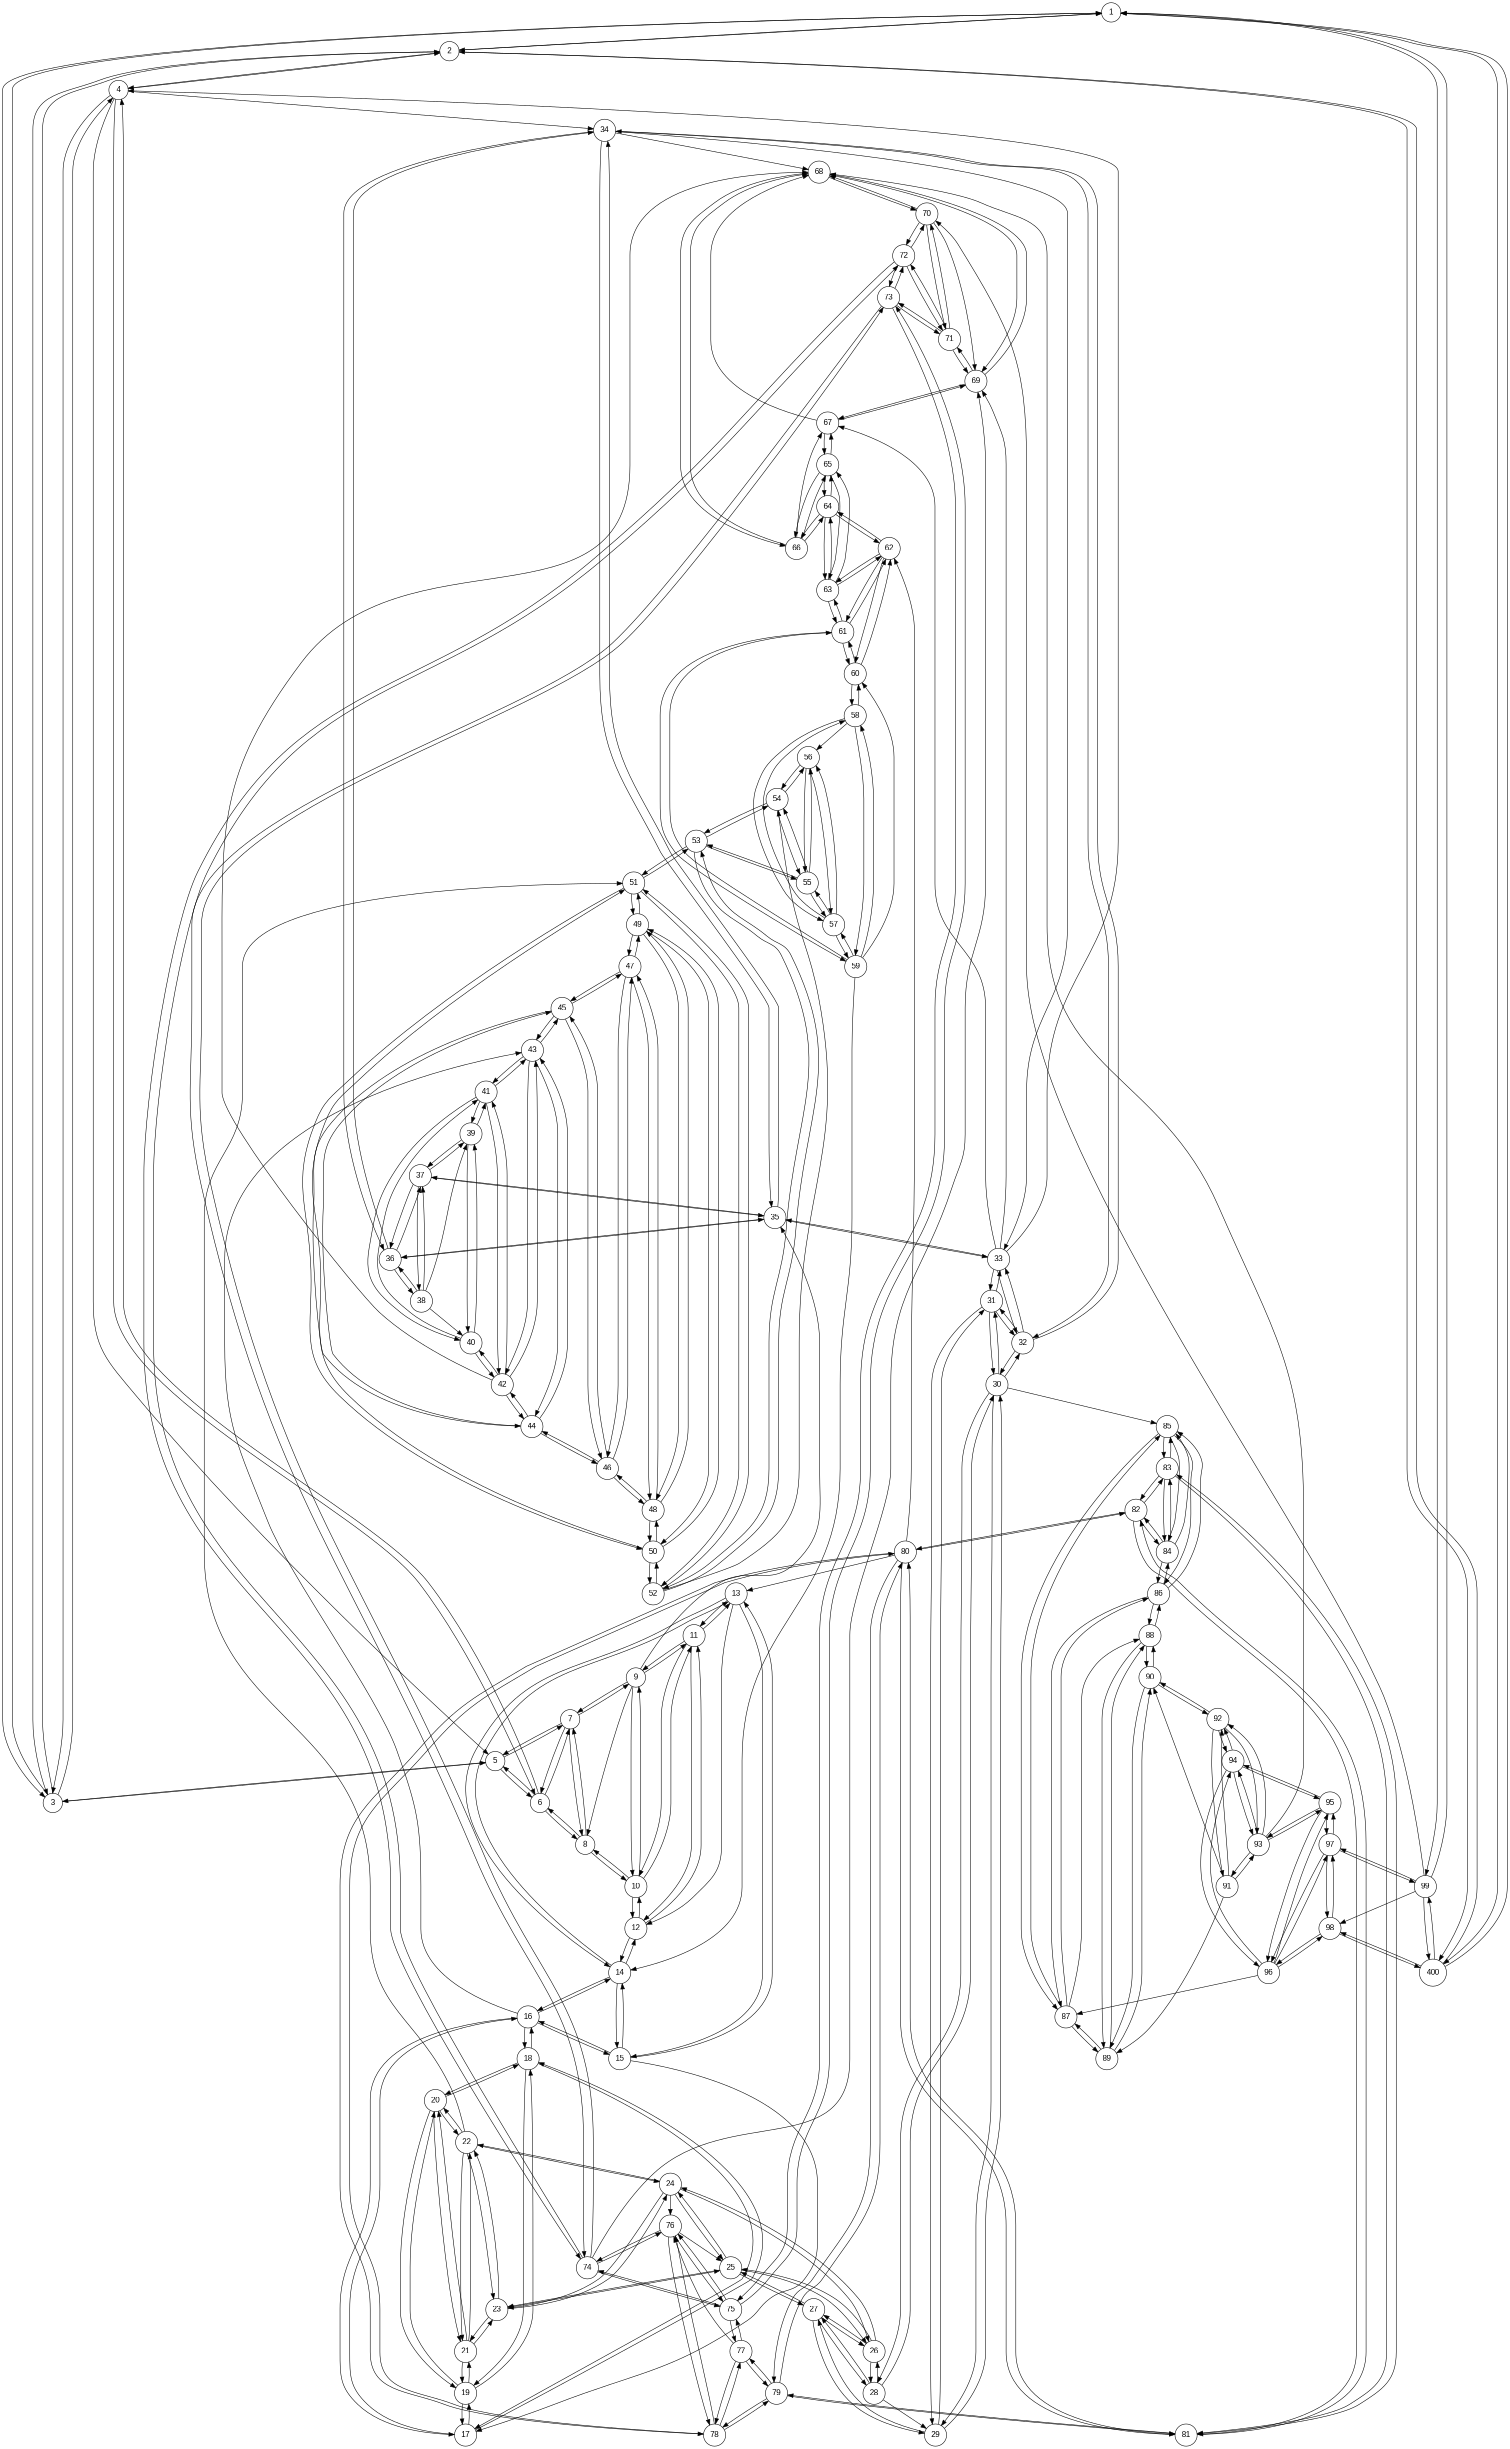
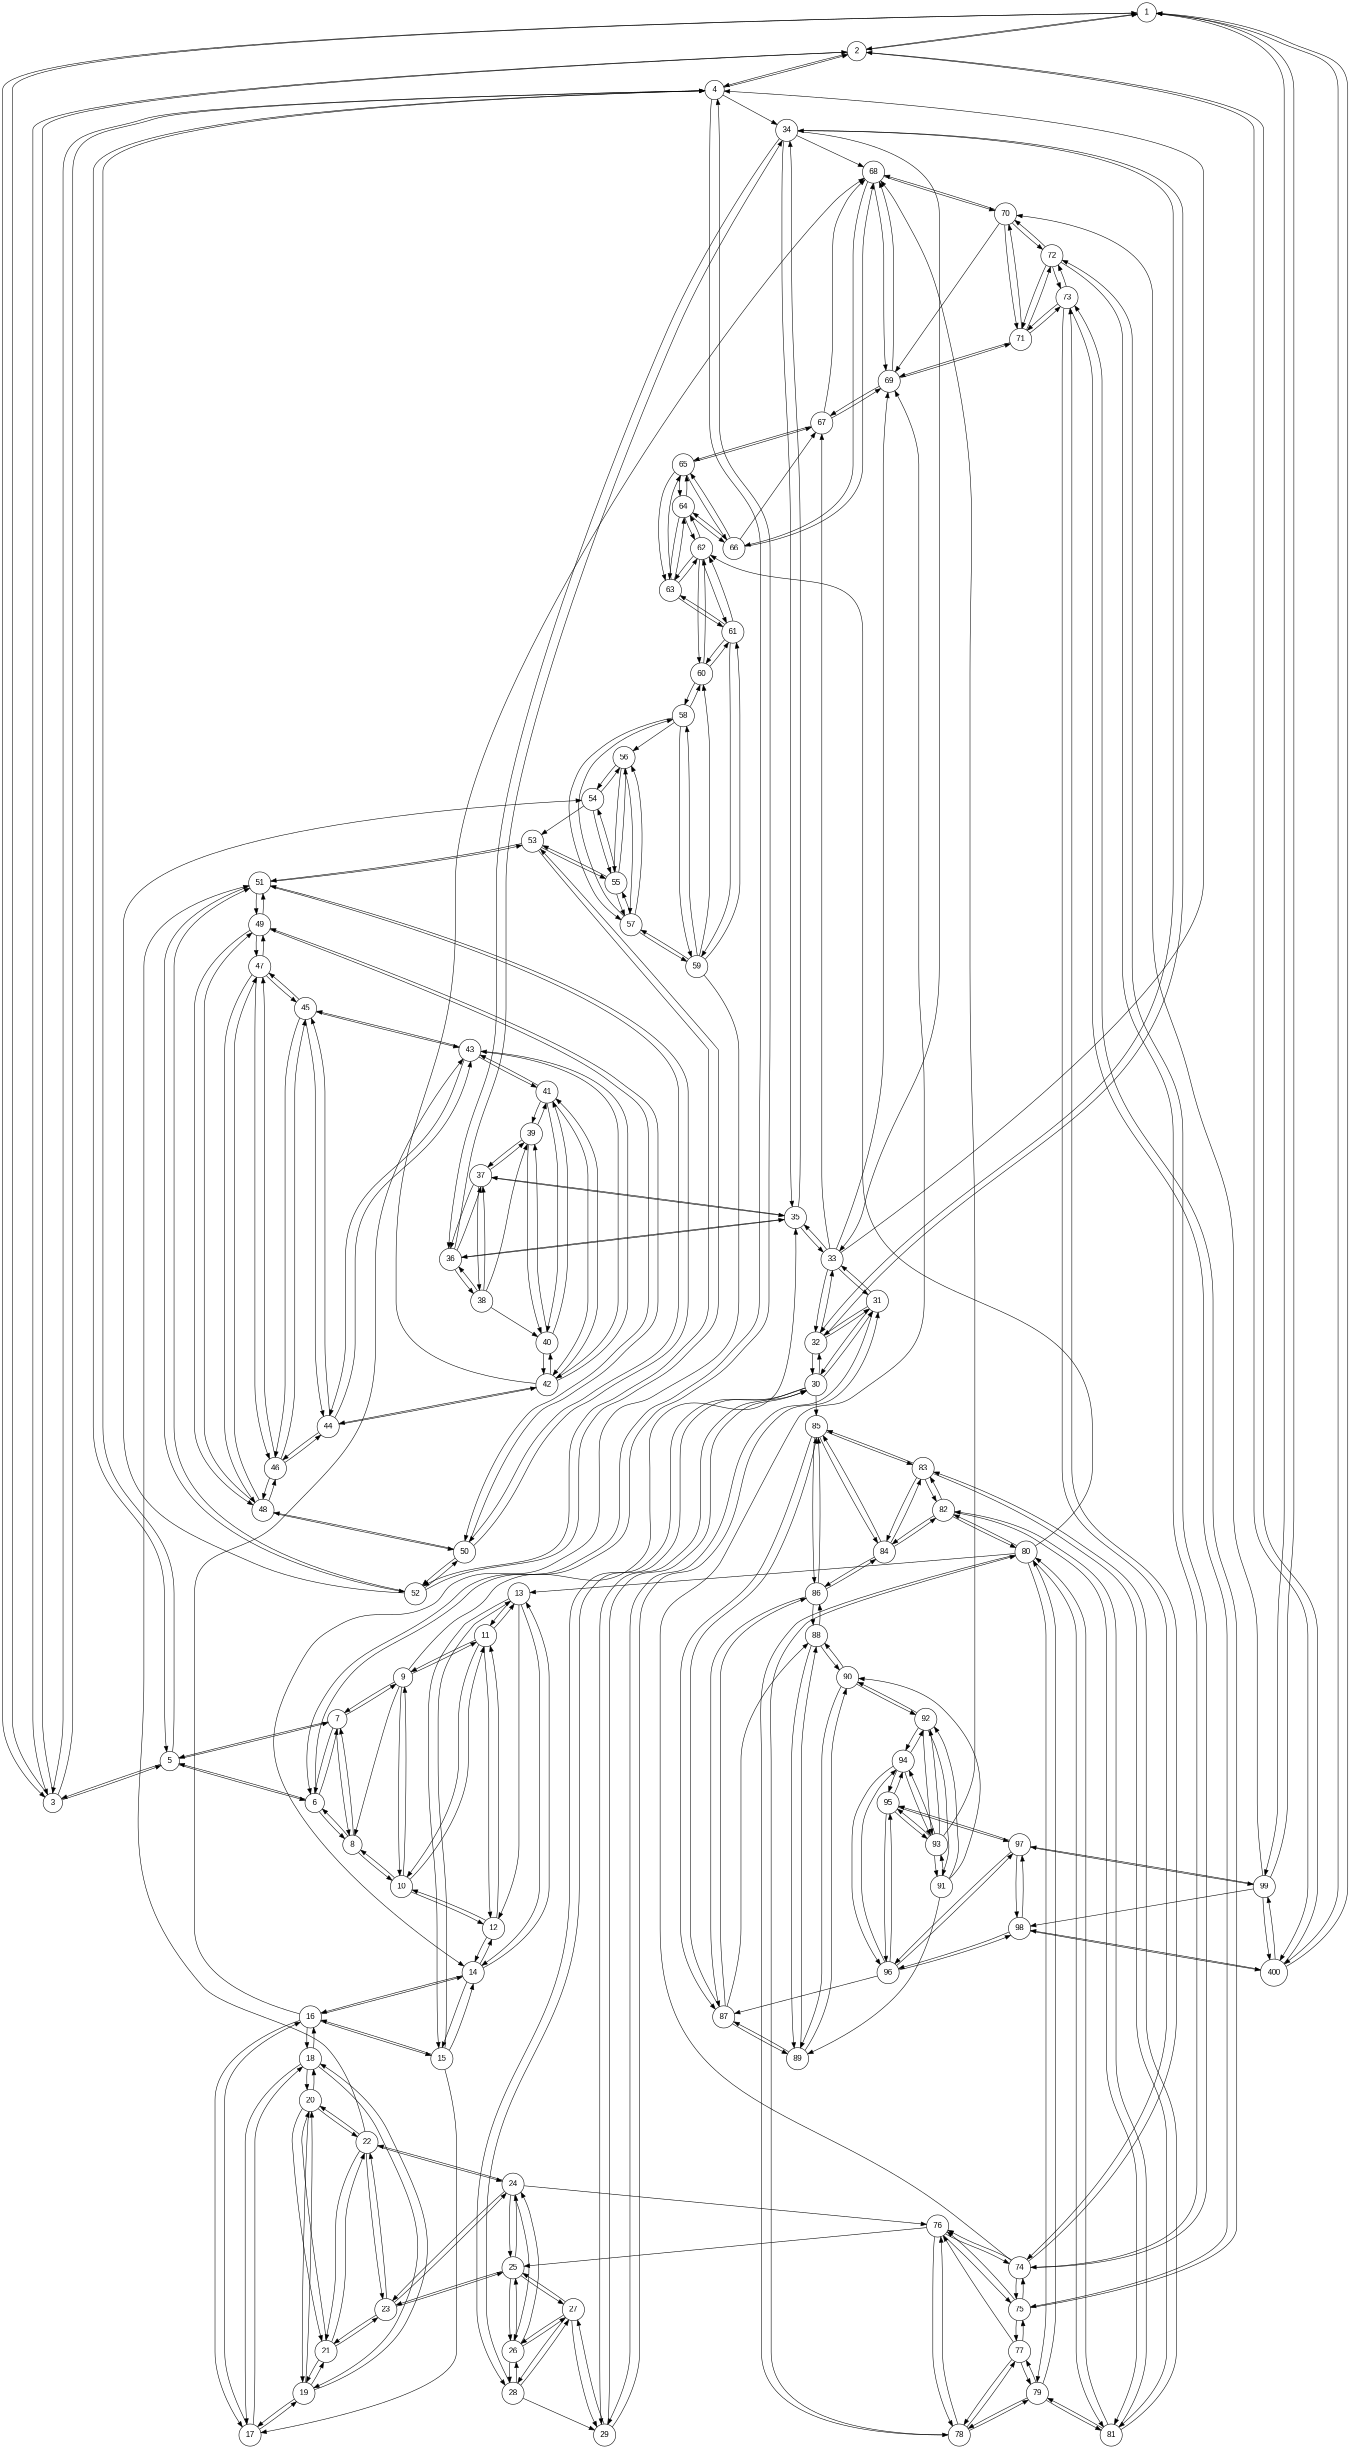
none -> (103, 666)
(735, 822) -> none
